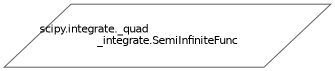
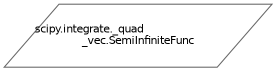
(167, 36) -> (138, 36)
